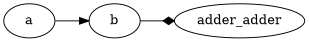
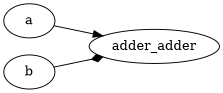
(67, 21) -> (74, 30)
